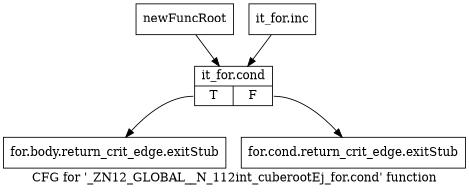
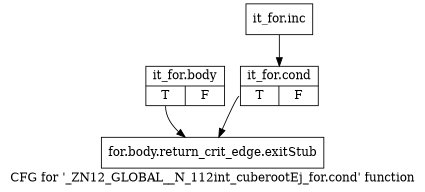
(185, 19) -> none
none -> (185, 86)
(353, 153) -> none
